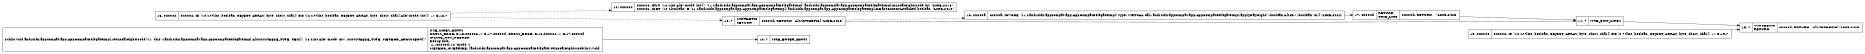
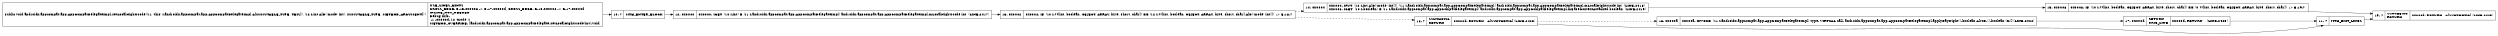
none -> (1846, 8)
none -> (832, 15)
(790, 39) -> (644, 14)
